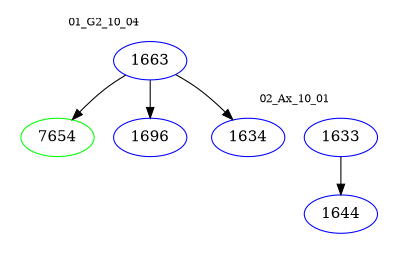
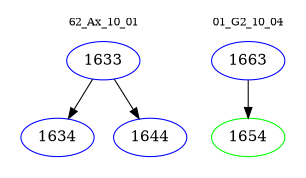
(210, 98) -> (83, 94)
(295, 100) -> (104, 23)
(58, 137) -> (248, 137)
(150, 137) -> none
